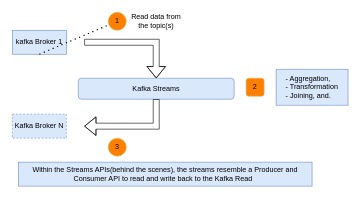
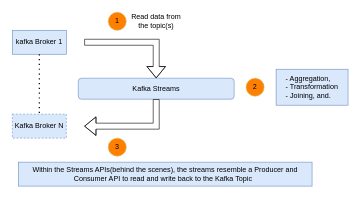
(73, 40) -> (39, 85)
(255, 87) -> (255, 87)
(165, 174) -> (165, 174)
